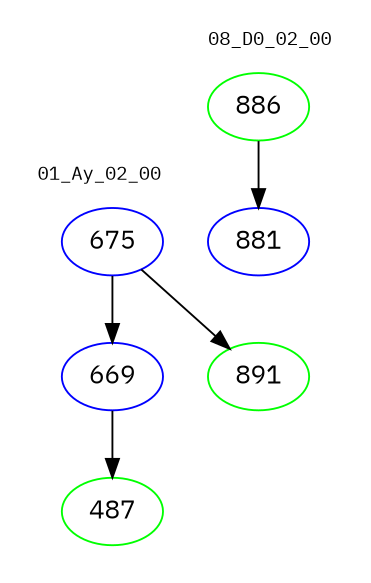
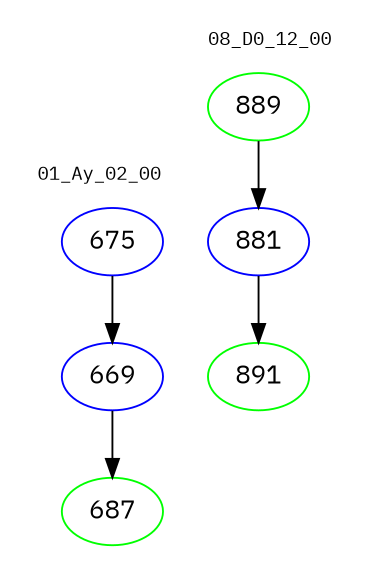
(271, 40) -> (271, 40)
(259, 107) -> (259, 107)
(165, 291) -> (259, 300)
(112, 511) -> (112, 511)
